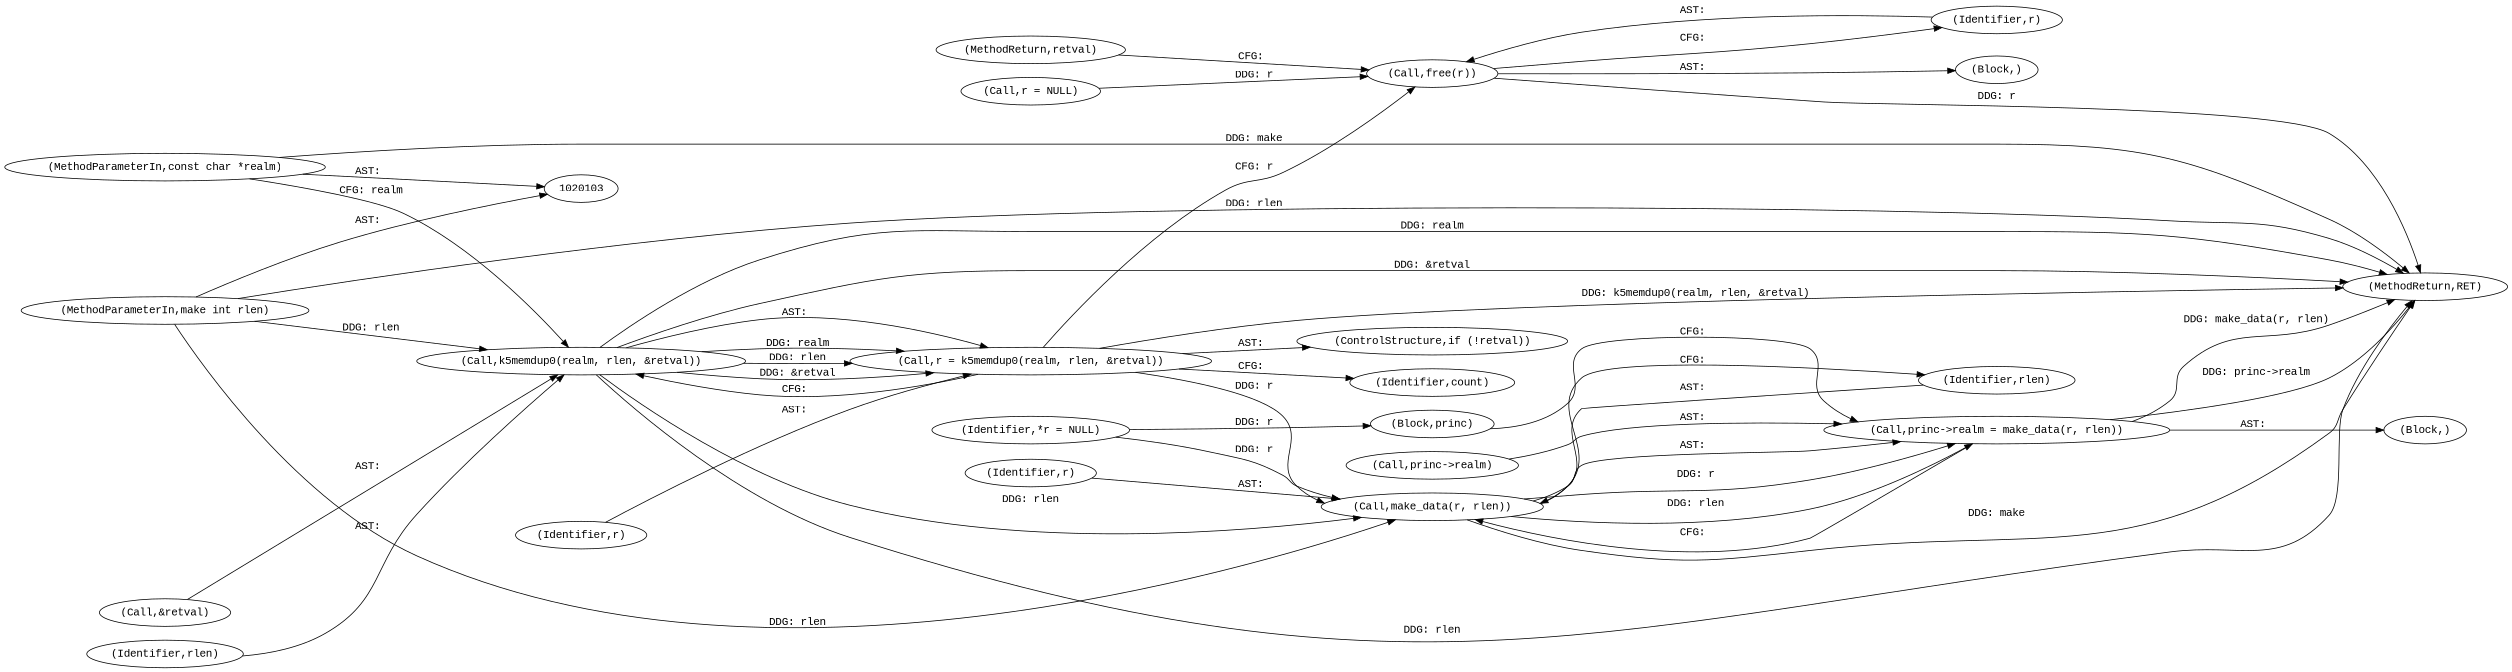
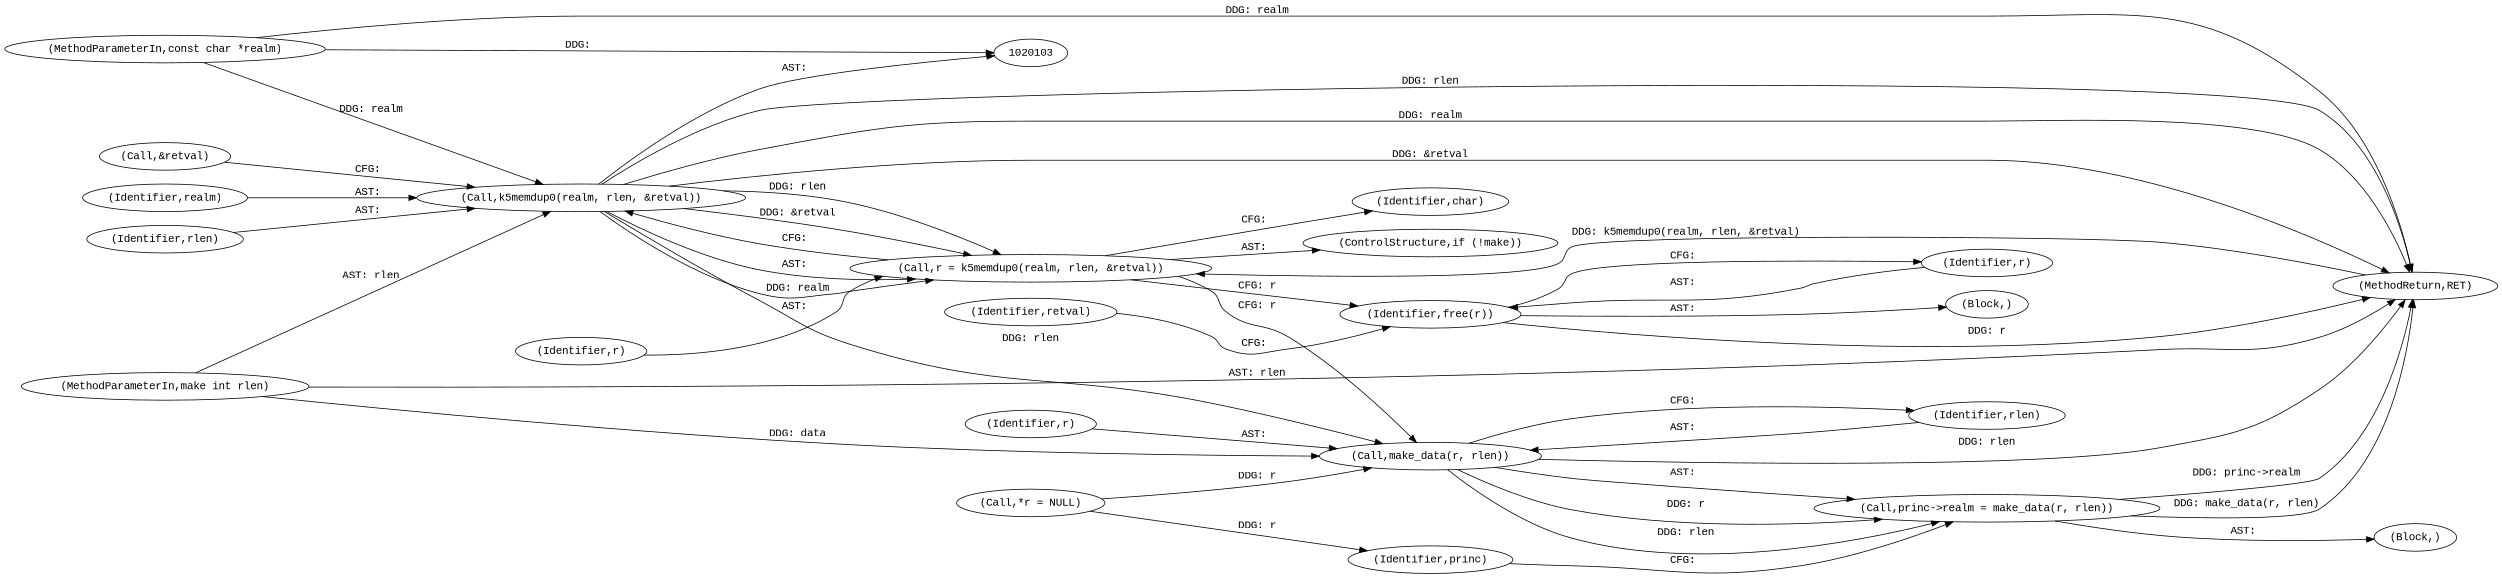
(1031, 50) -> (1031, 312)
(1432, 74) -> (1430, 314)
(1031, 91) -> none
(1254, 138) -> (1257, 10)
(371, 171) -> (581, 45)
(371, 191) -> (371, 109)
none -> (165, 198)
(1254, 204) -> (1257, 373)
(364, 235) -> (780, 83)
(1716, 301) -> (1781, 238)
(371, 328) -> (371, 276)
(1432, 341) -> (1430, 243)
(1432, 383) -> (1430, 202)
(1254, 386) -> (1257, 306)
(1432, 424) -> (1430, 560)
(1031, 430) -> (1031, 503)
(1432, 465) -> none
(371, 467) -> (371, 169)
(1997, 513) -> (1987, 442)
(1739, 550) -> none
(798, 622) -> (798, 434)
